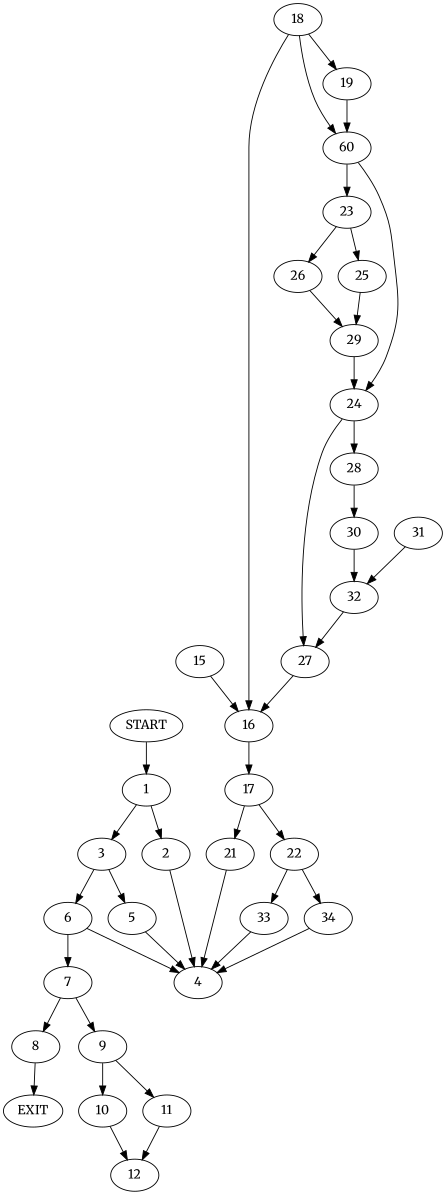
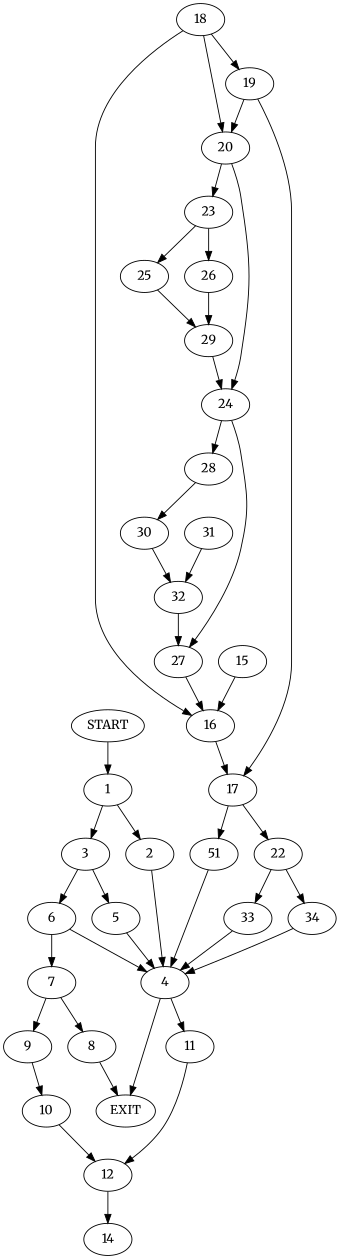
(347, 148) -> (226, 148)
none -> (292, 436)
(230, 854) -> (214, 854)
none -> (147, 1042)
(131, 1076) -> (176, 1011)
none -> (108, 1239)
